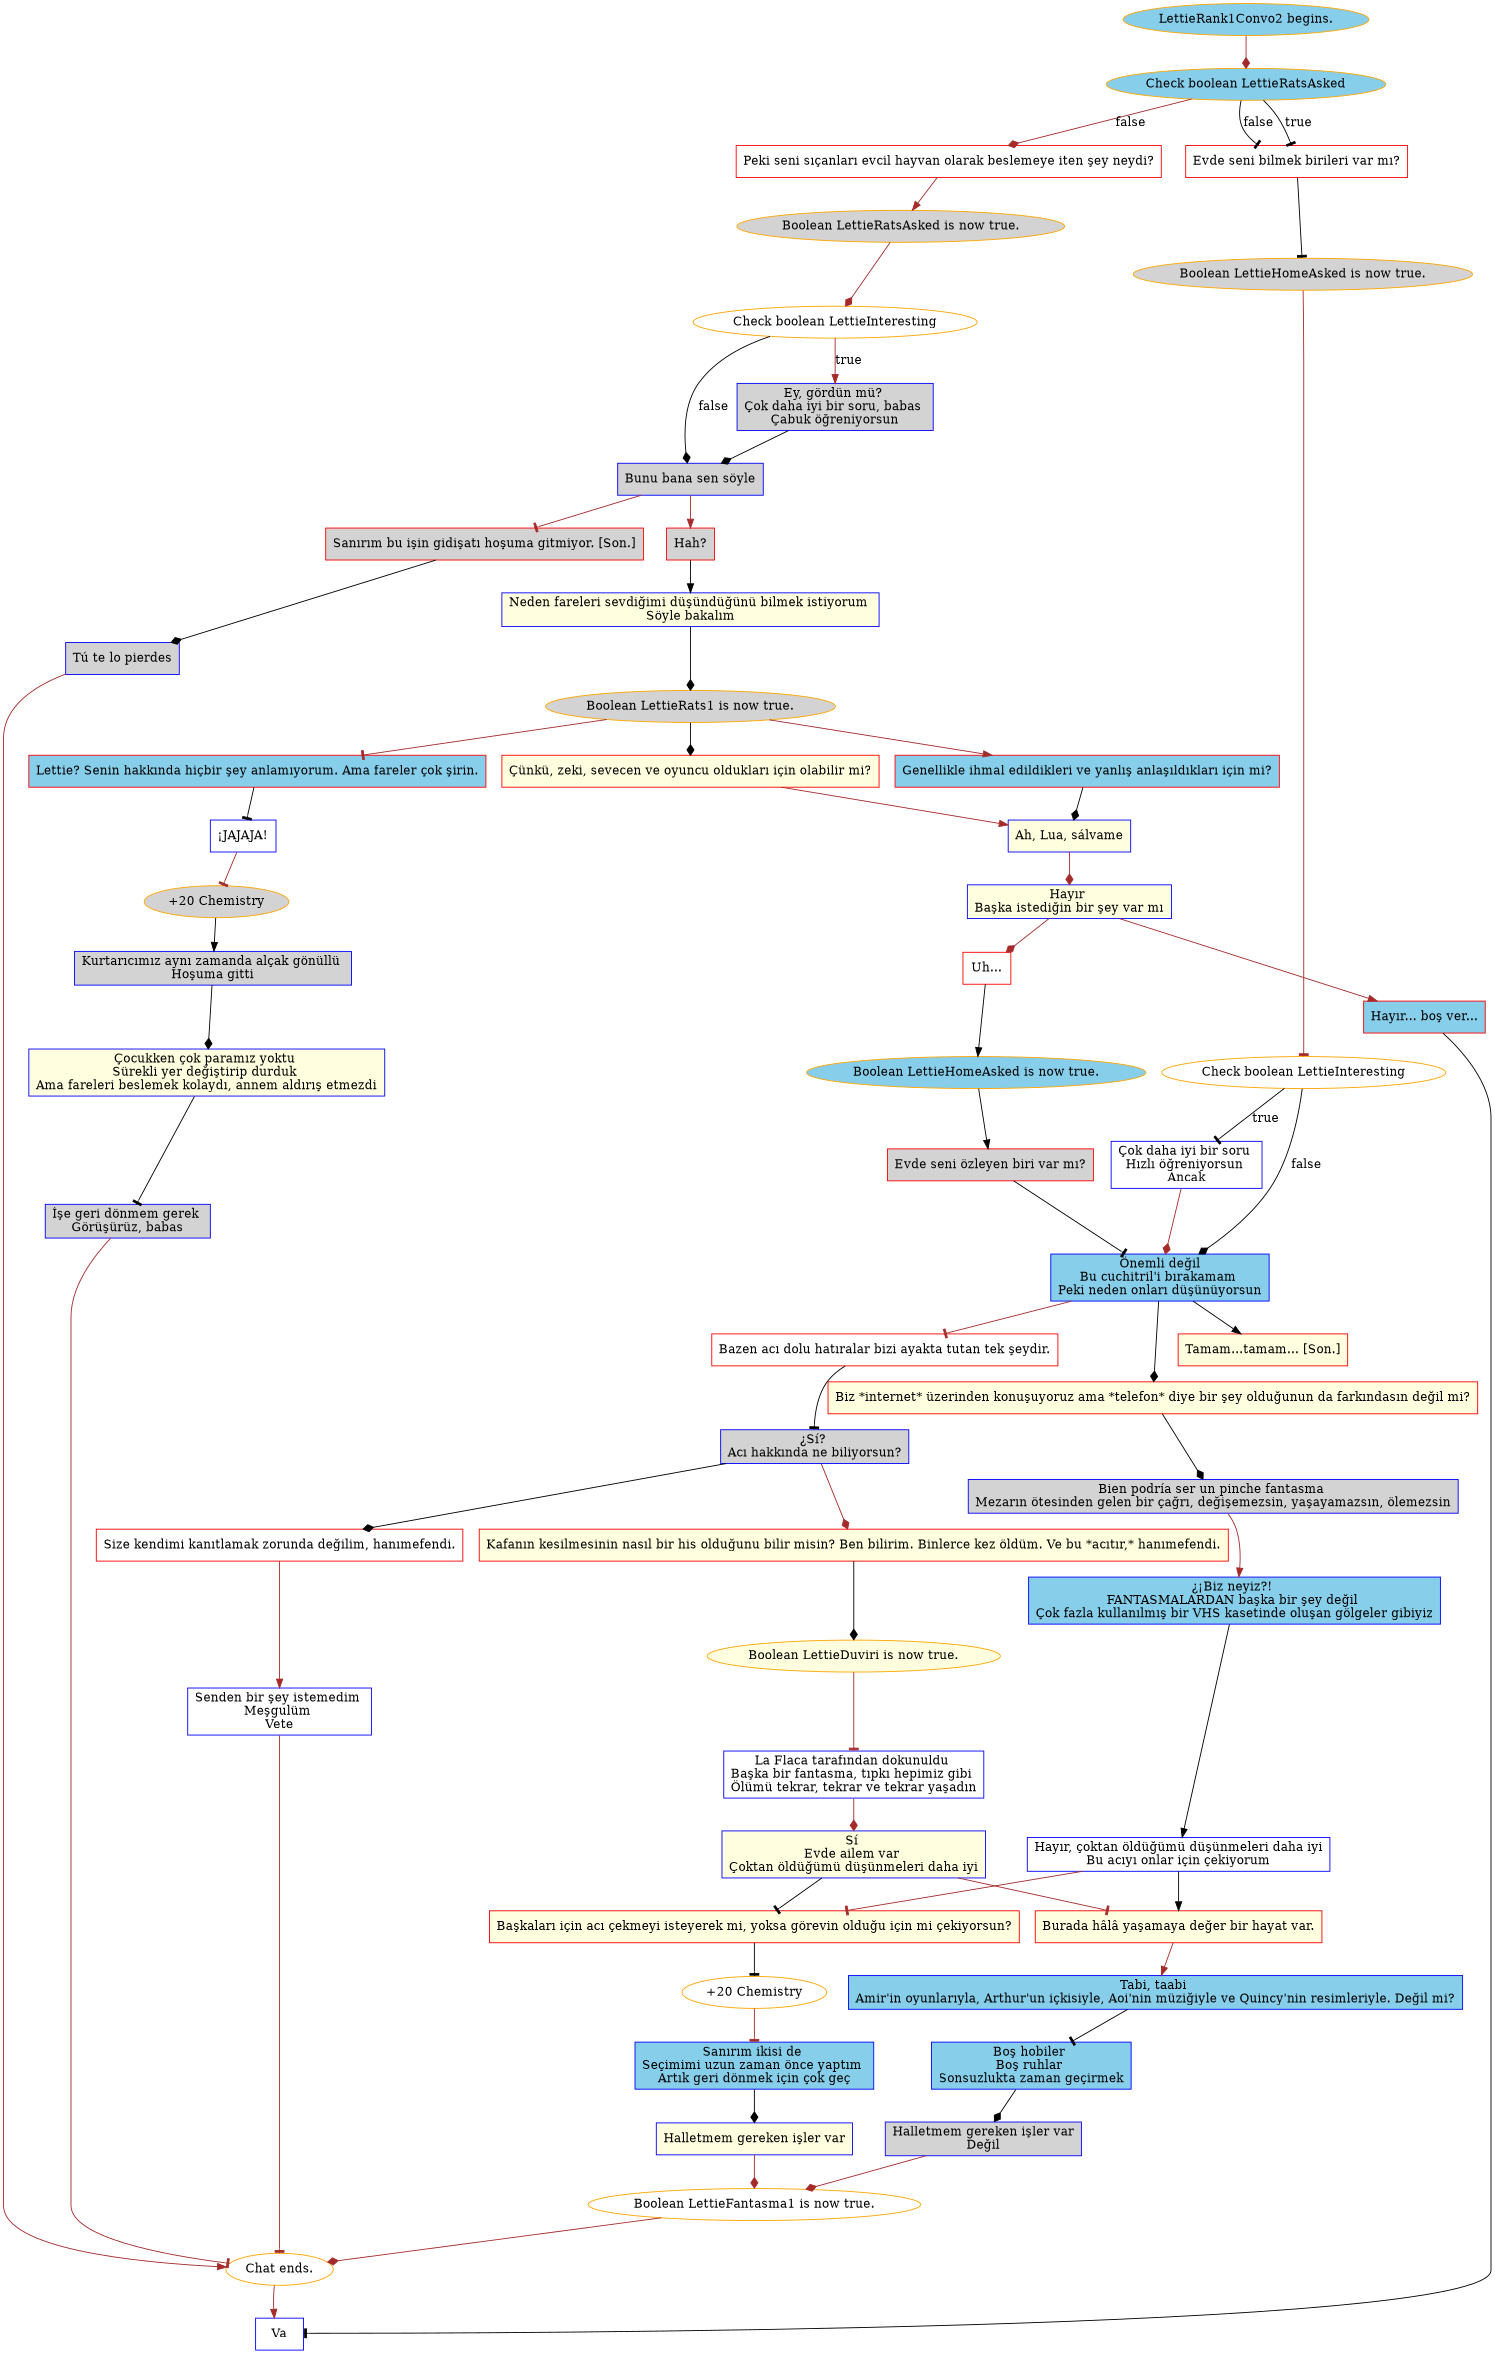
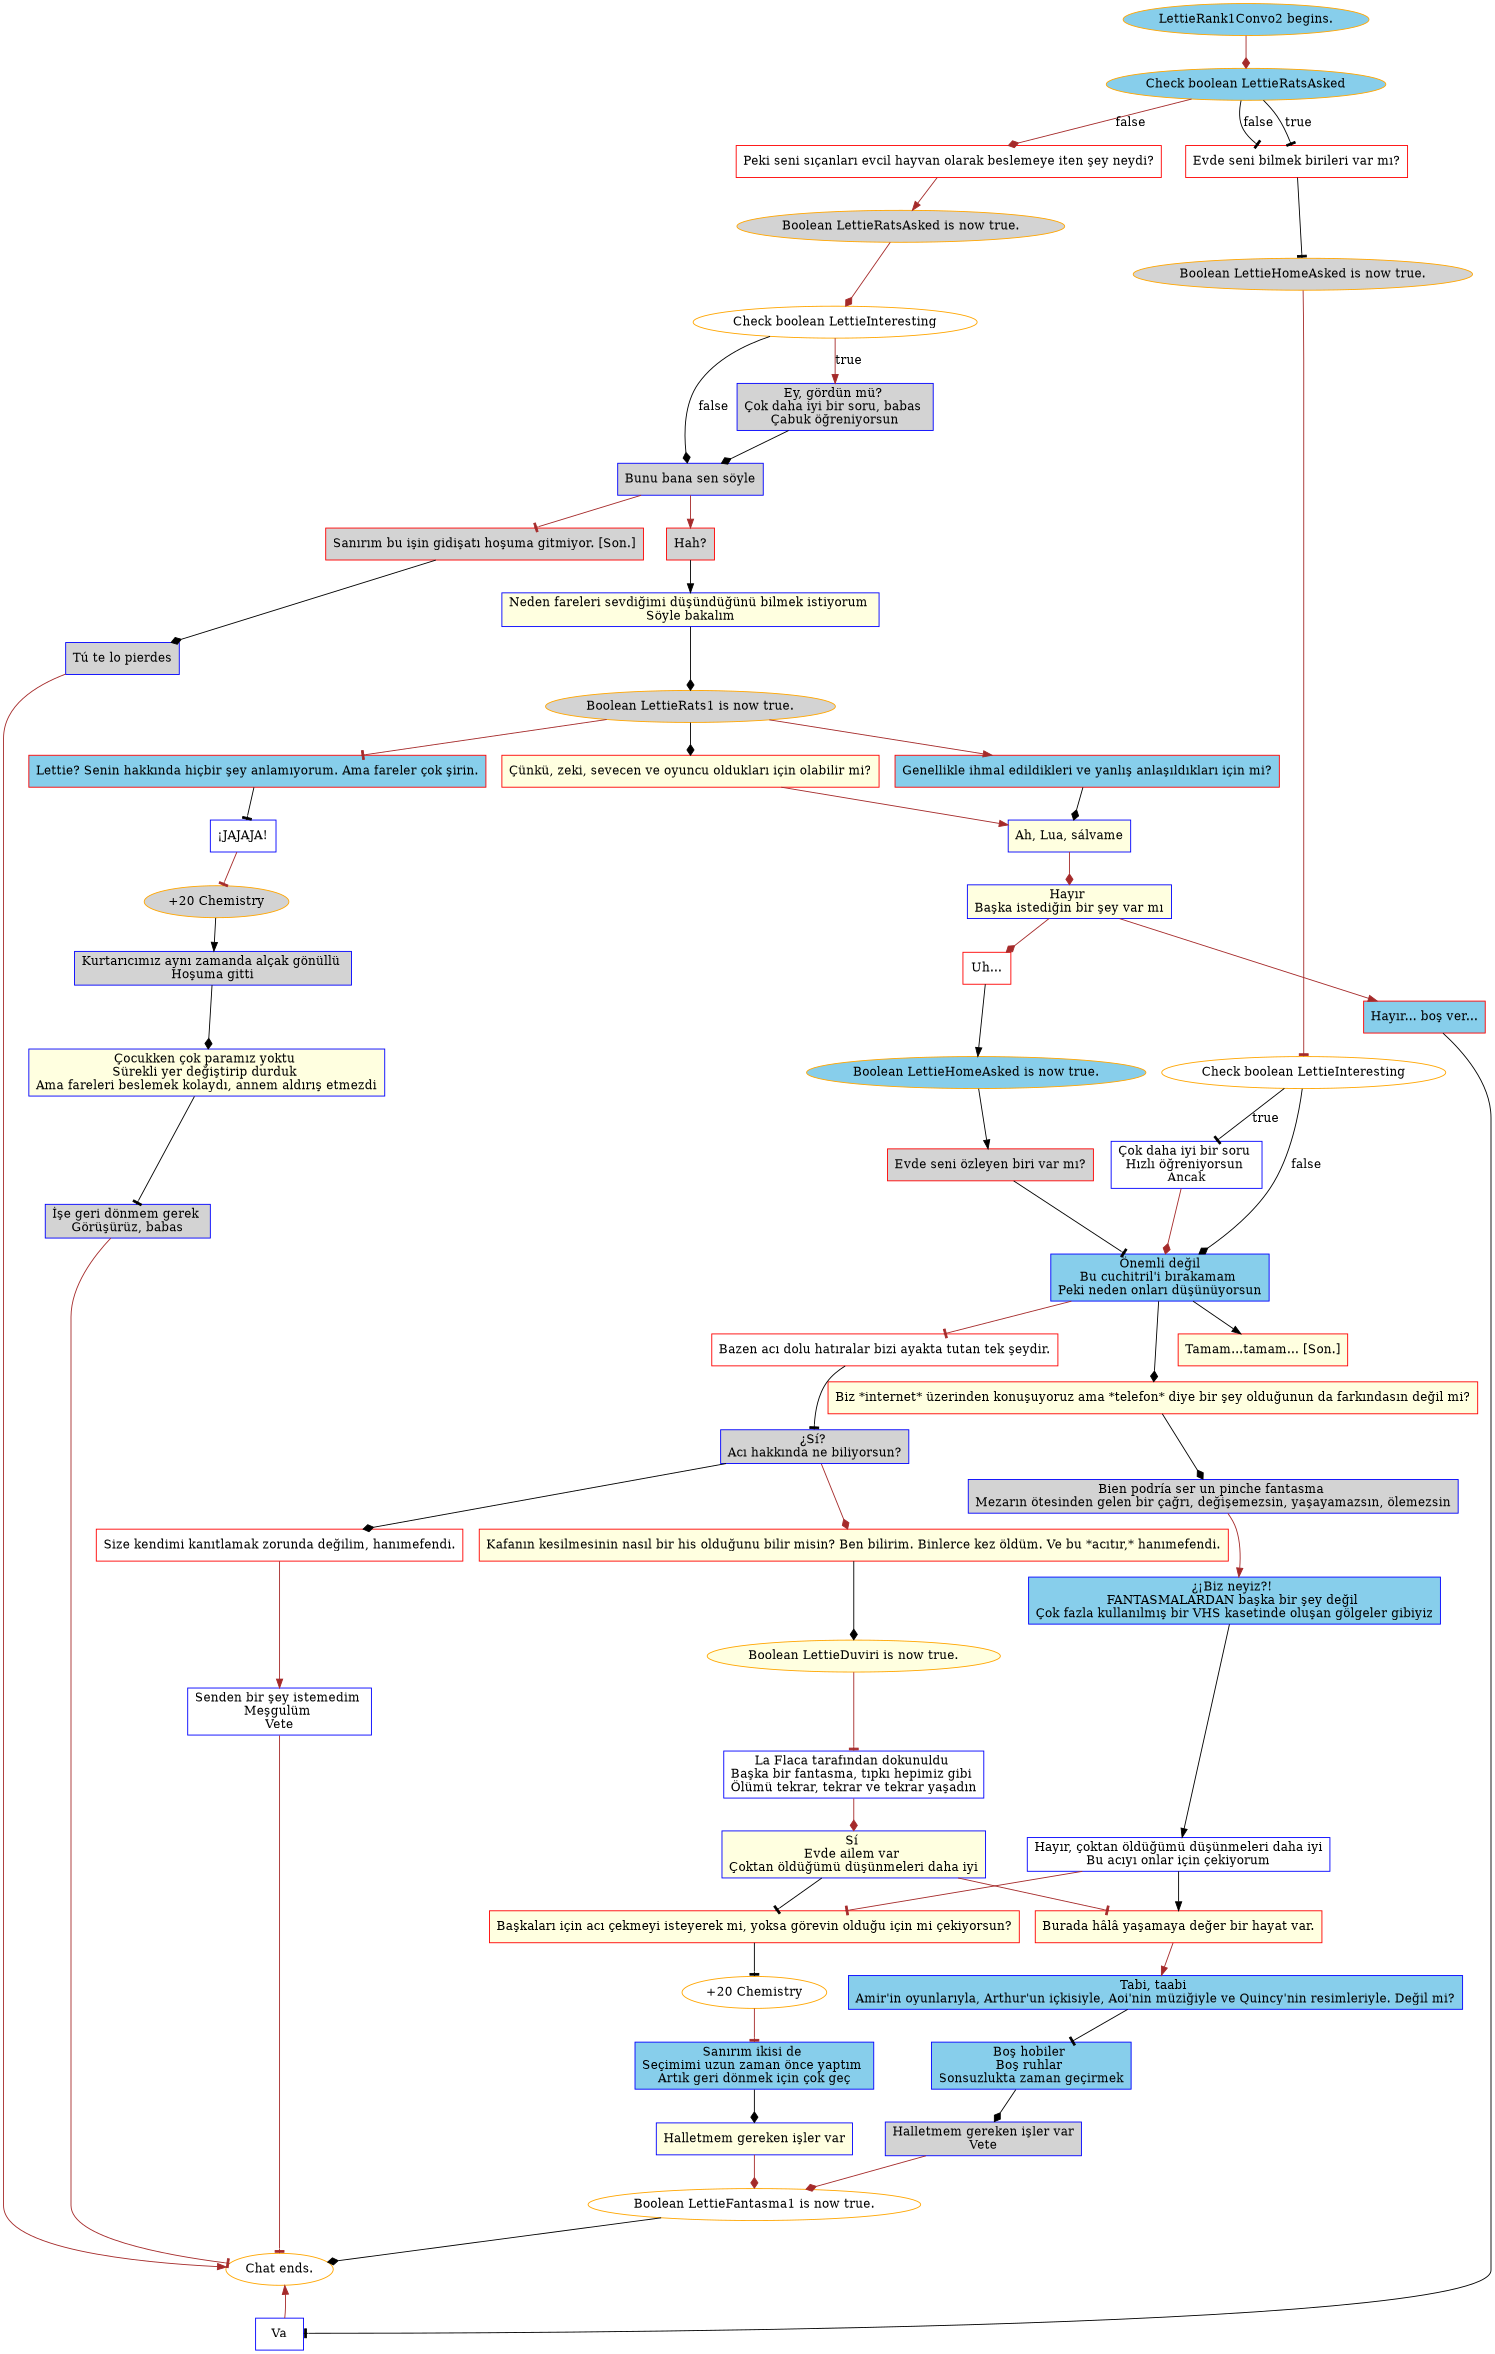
(983, 2139) -> (983, 2139)
(500, 2239) -> (500, 2239)
(274, 2297) -> (285, 2306)
